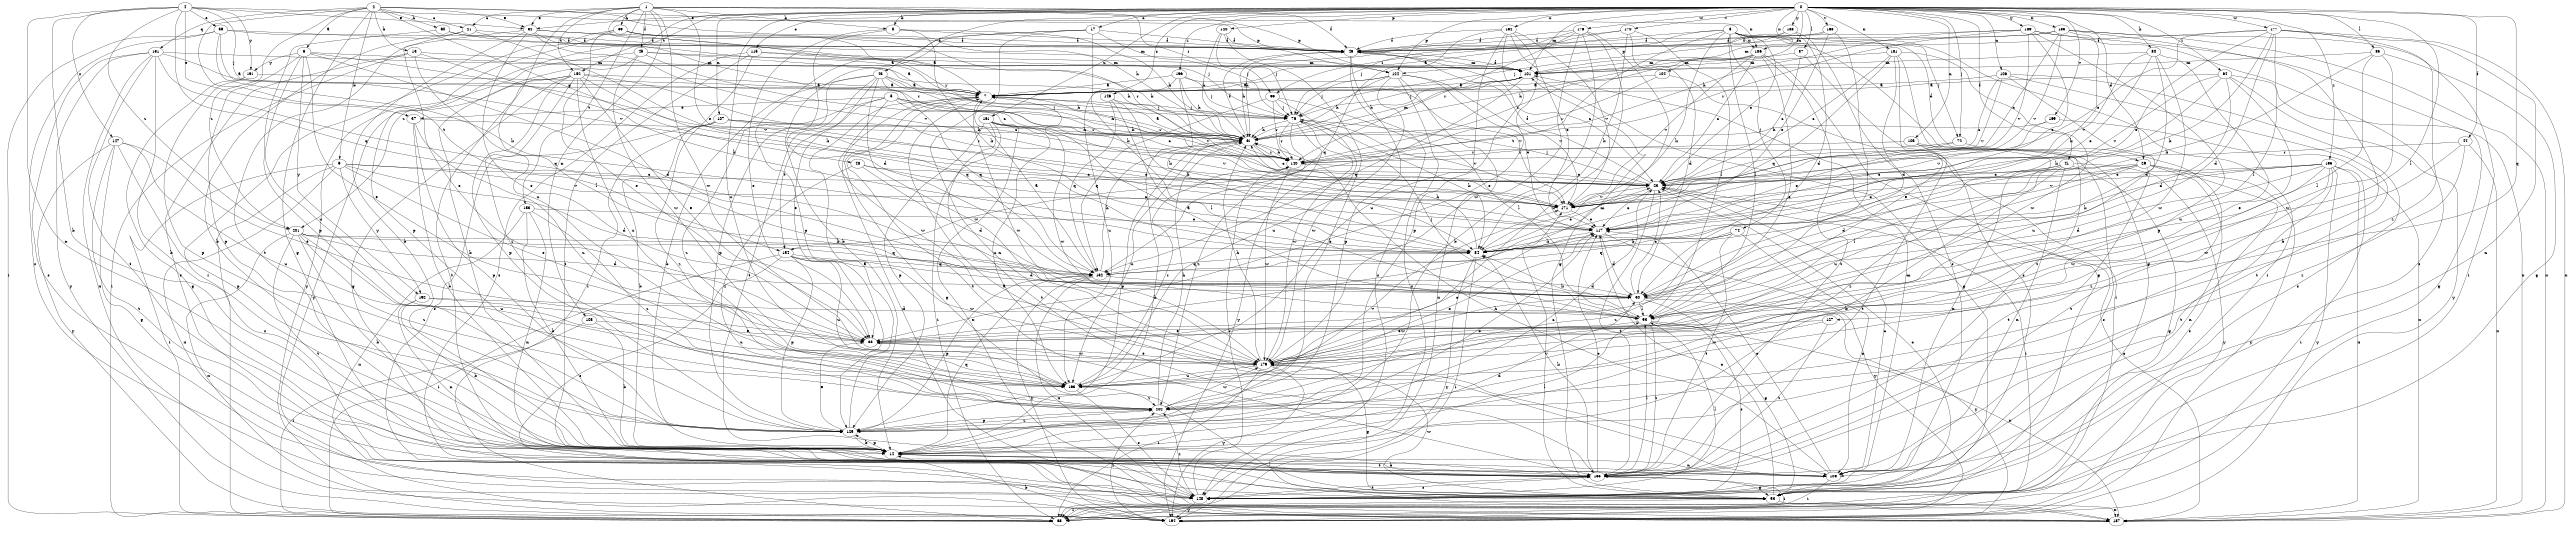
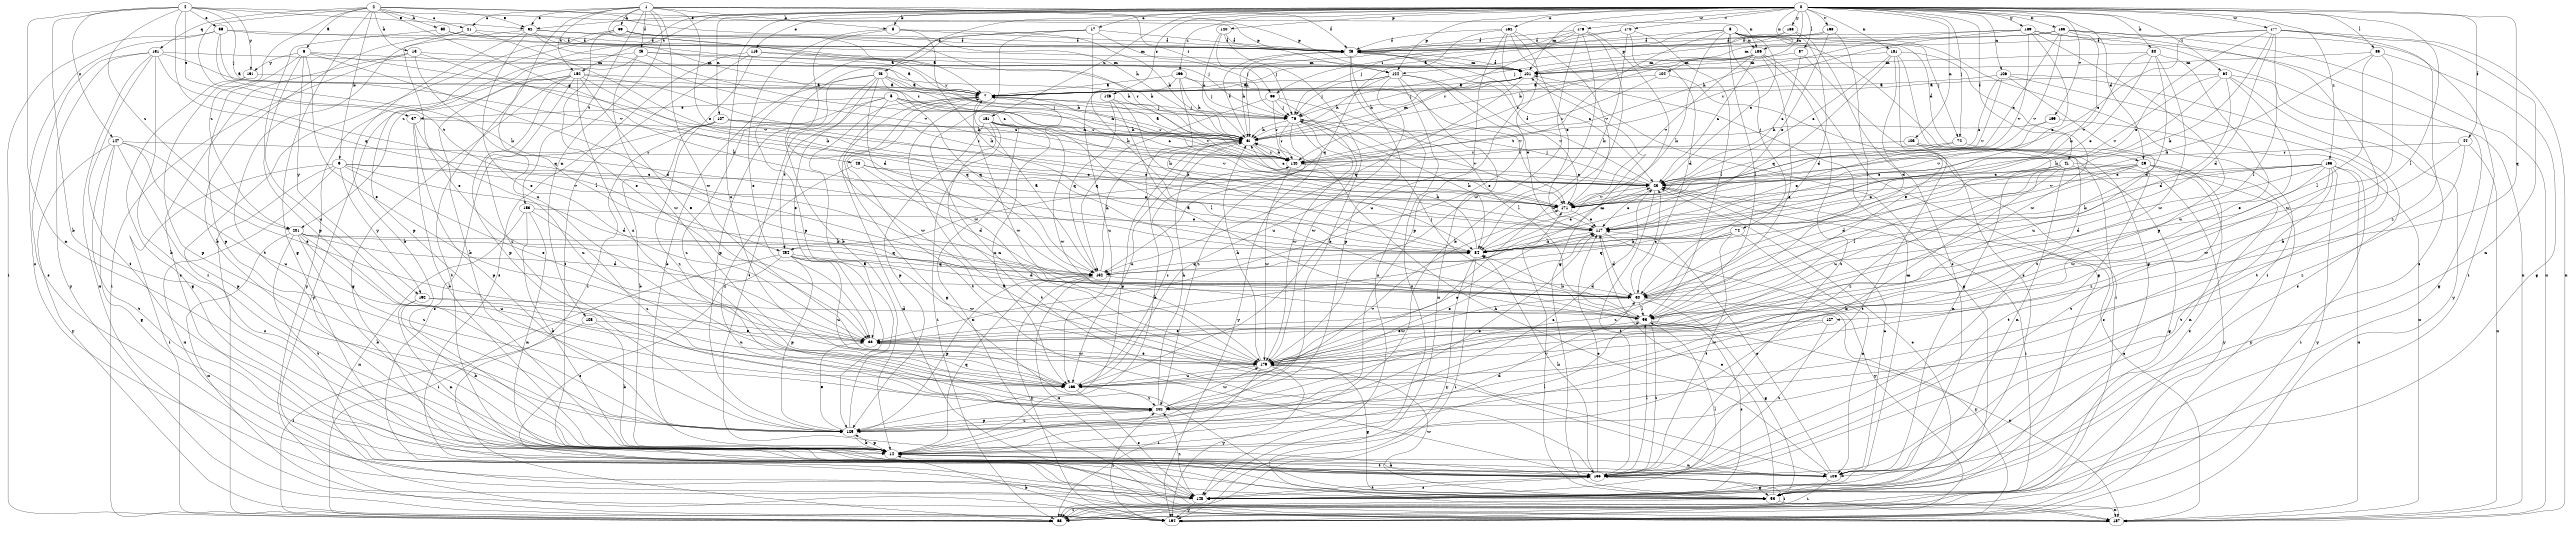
(786, 253) -> (786, 253)
(1230, 343) -> (704, 155)
